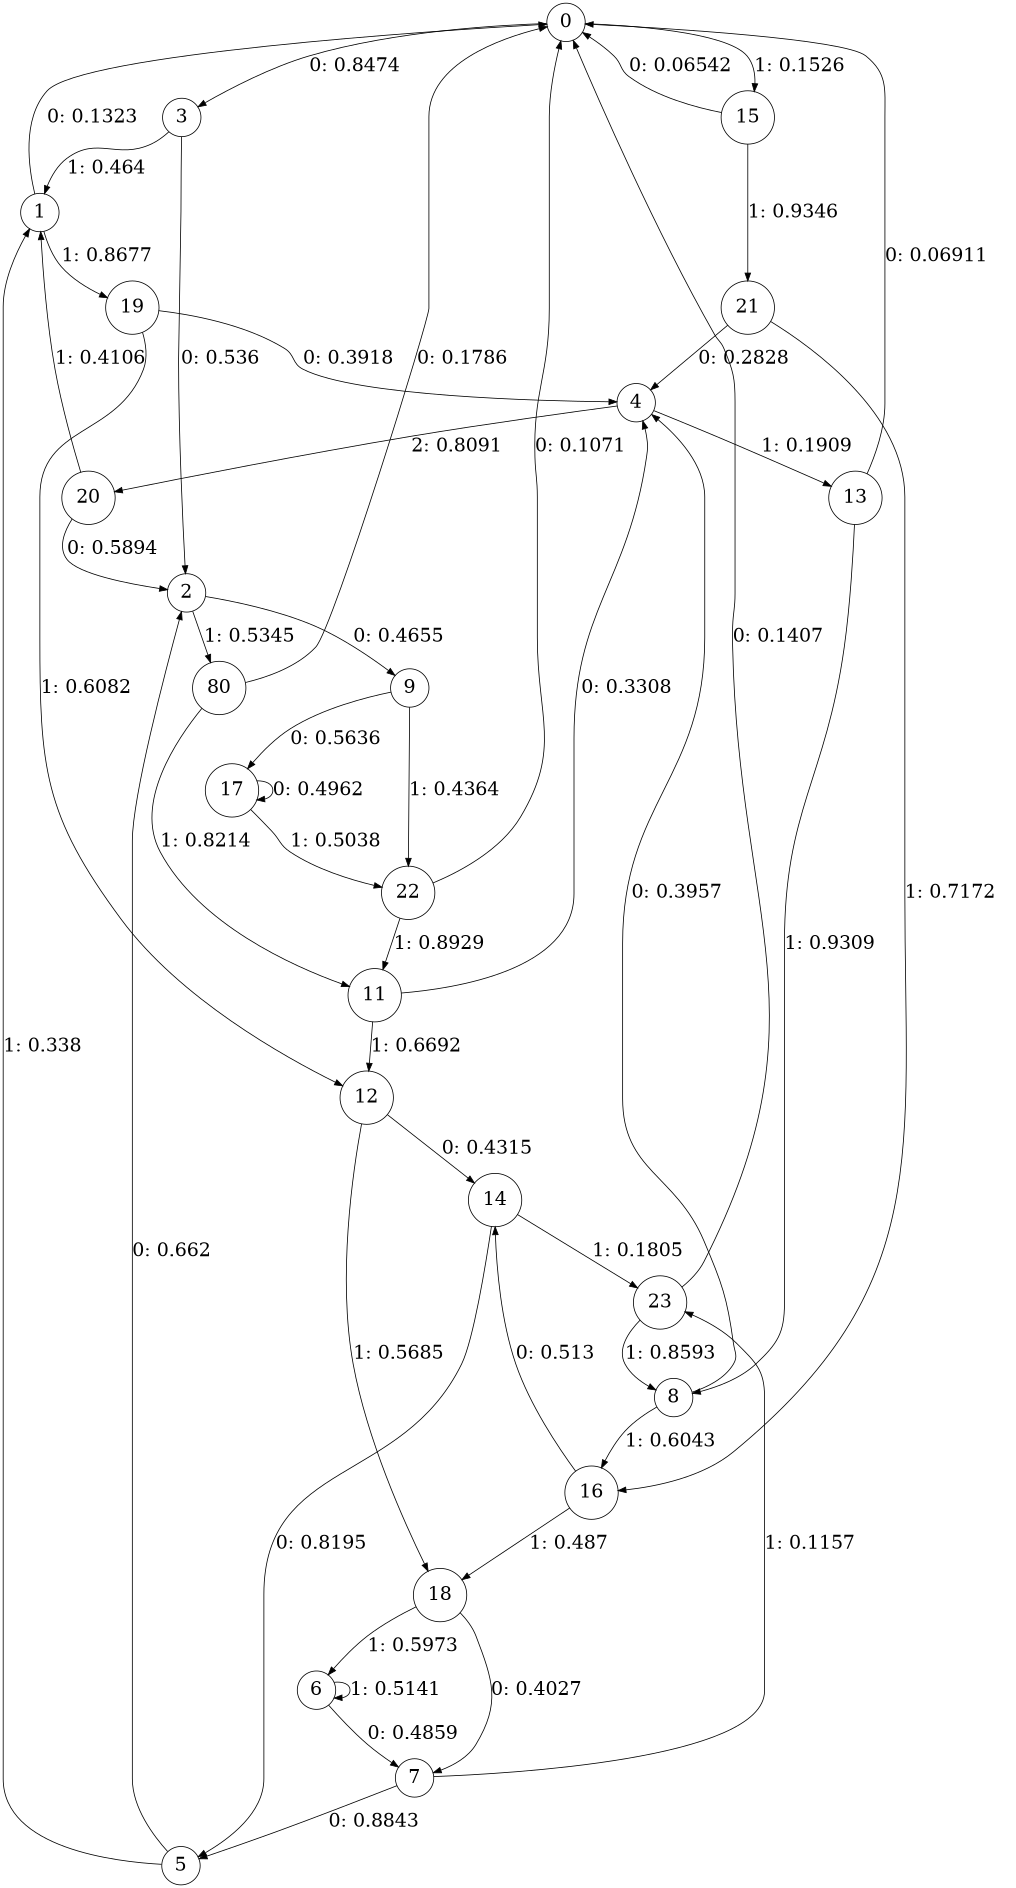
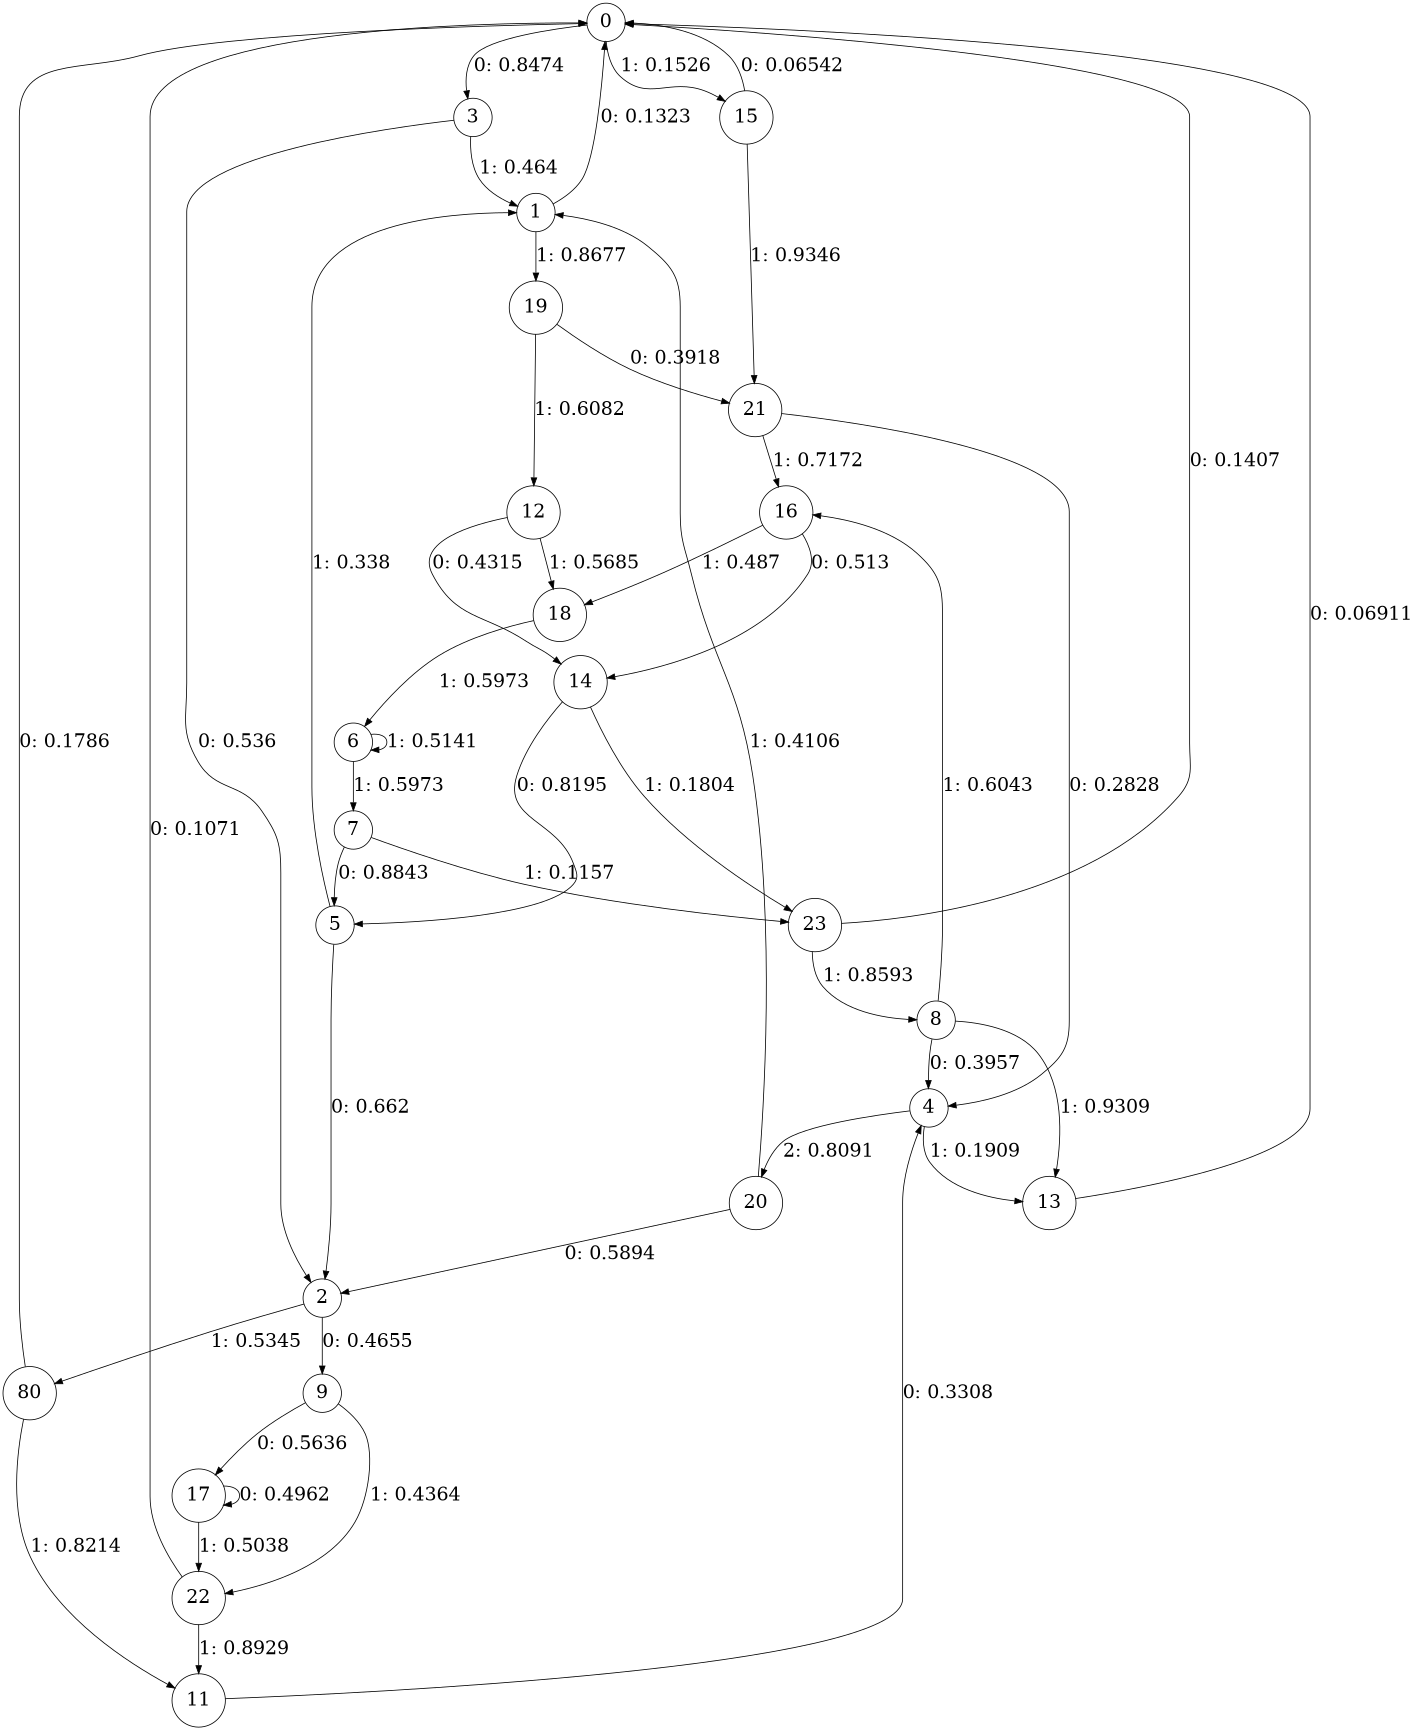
(375, 387) -> (635, 372)
(784, 976) -> (1043, 1061)
(371, 1042) -> none
(647, 1251) -> (699, 786)
(492, 1698) -> none
(422, 1734) -> (408, 786)
